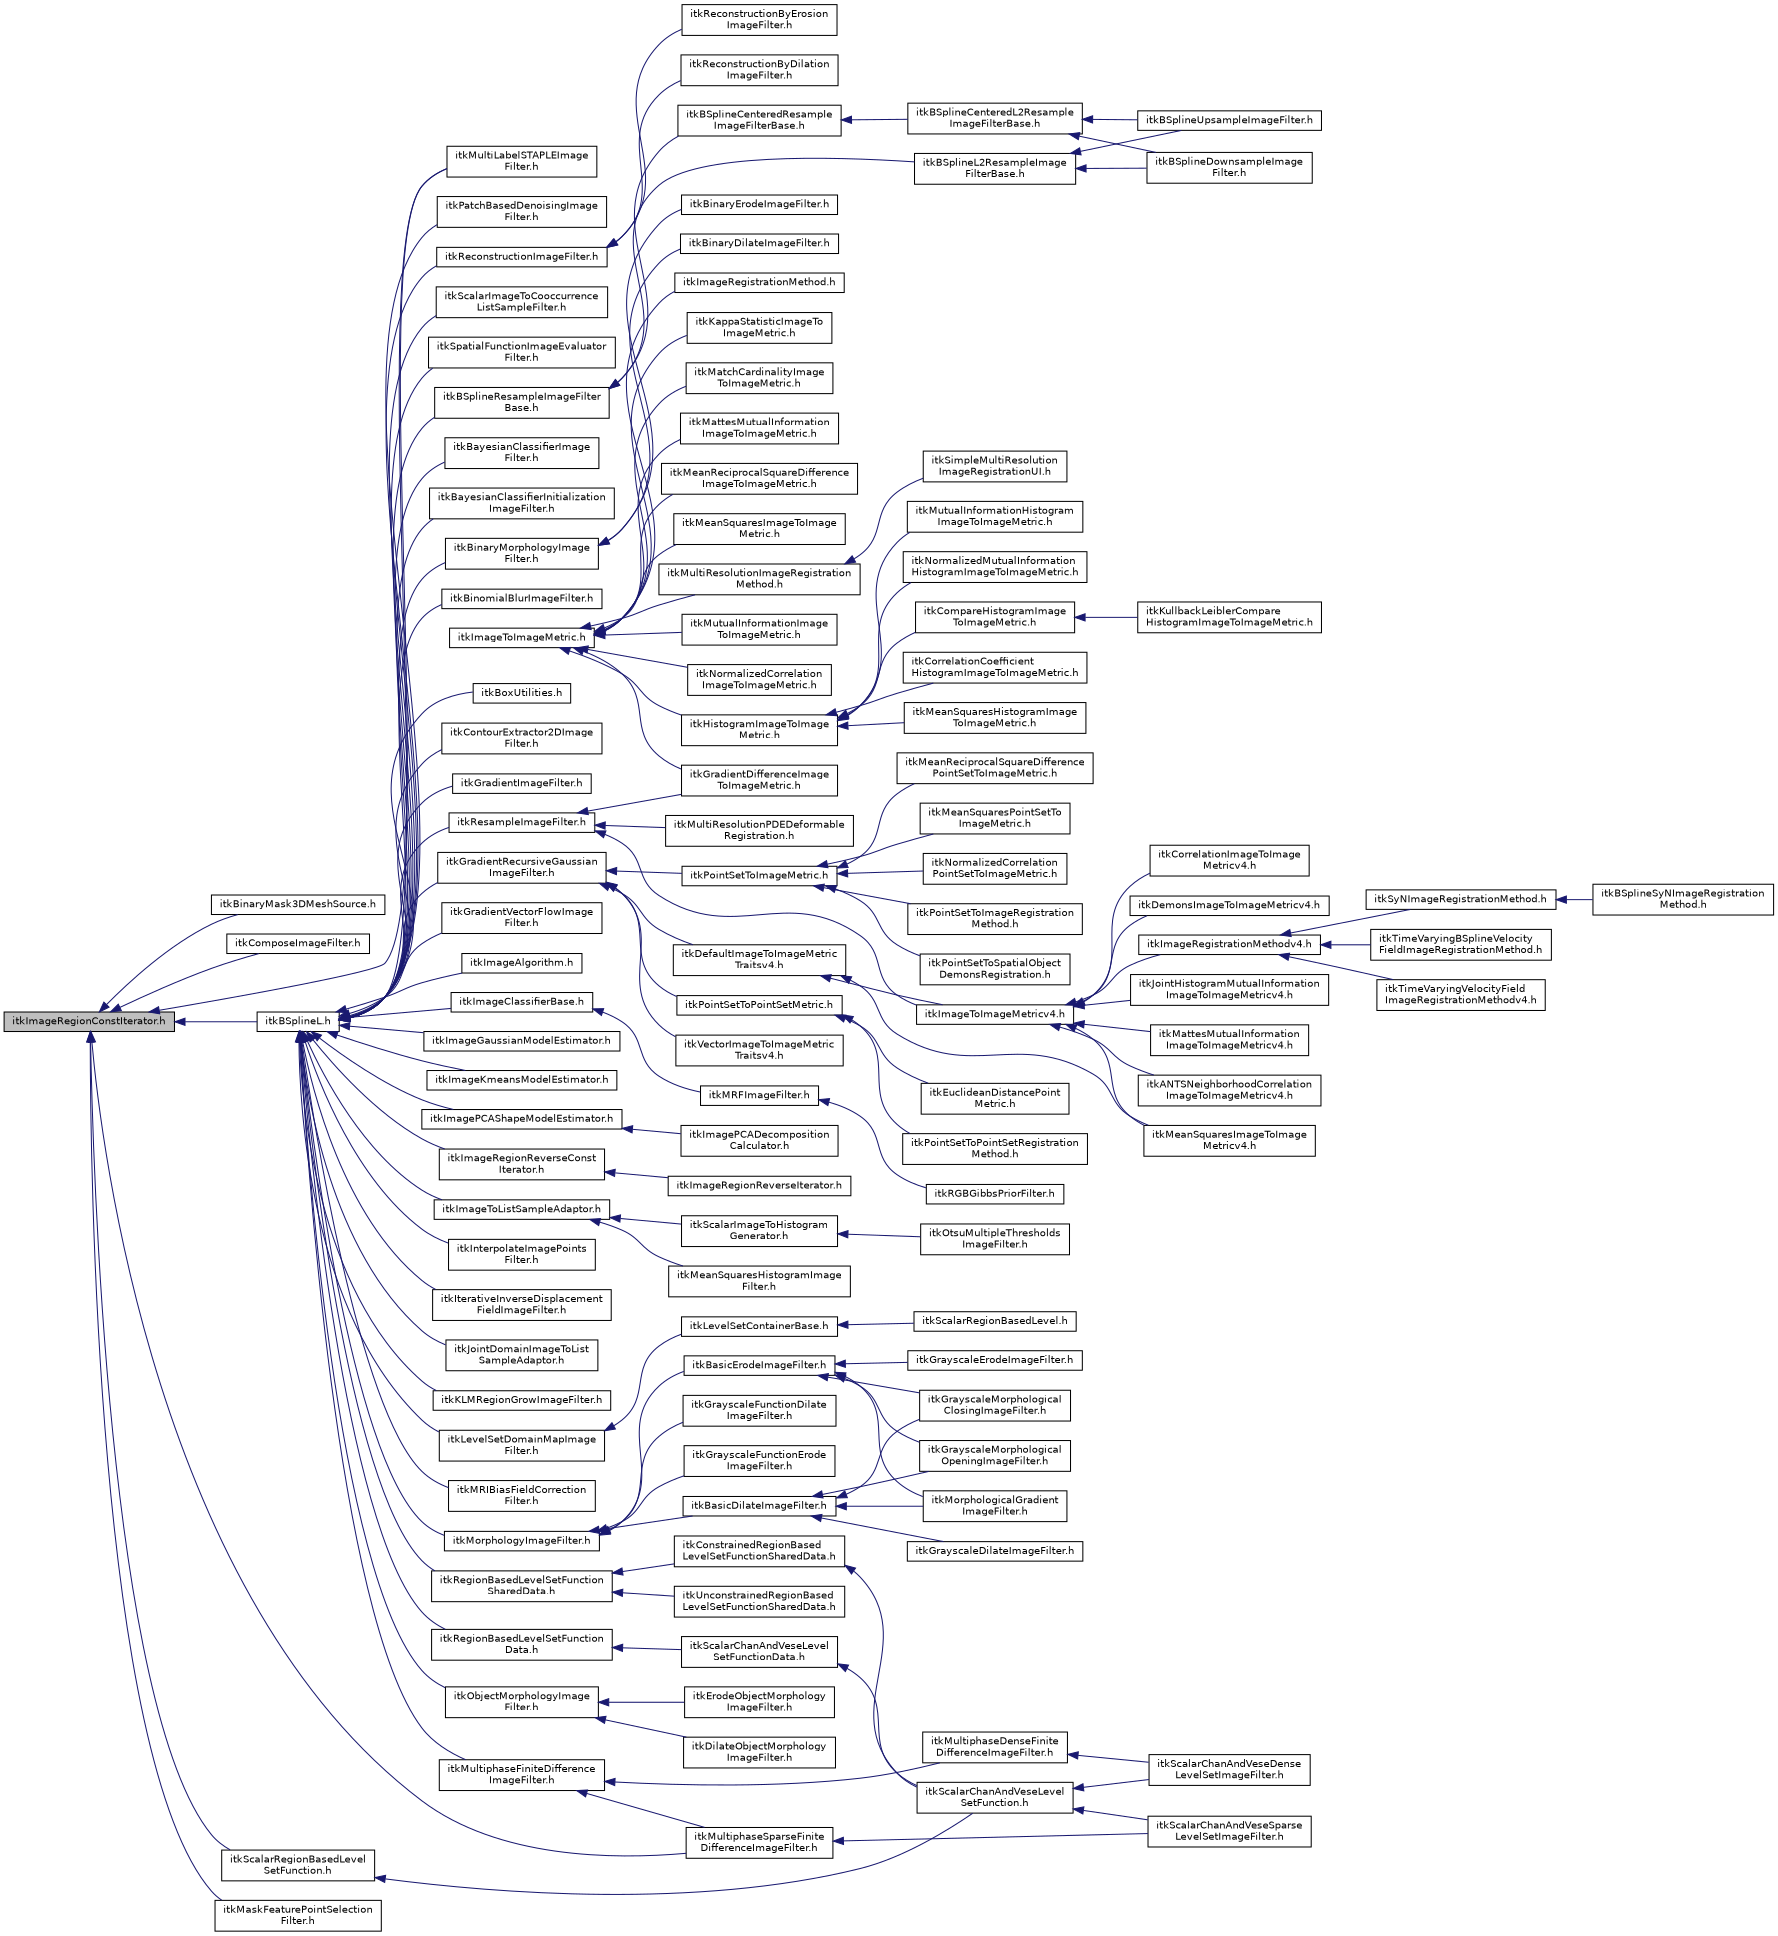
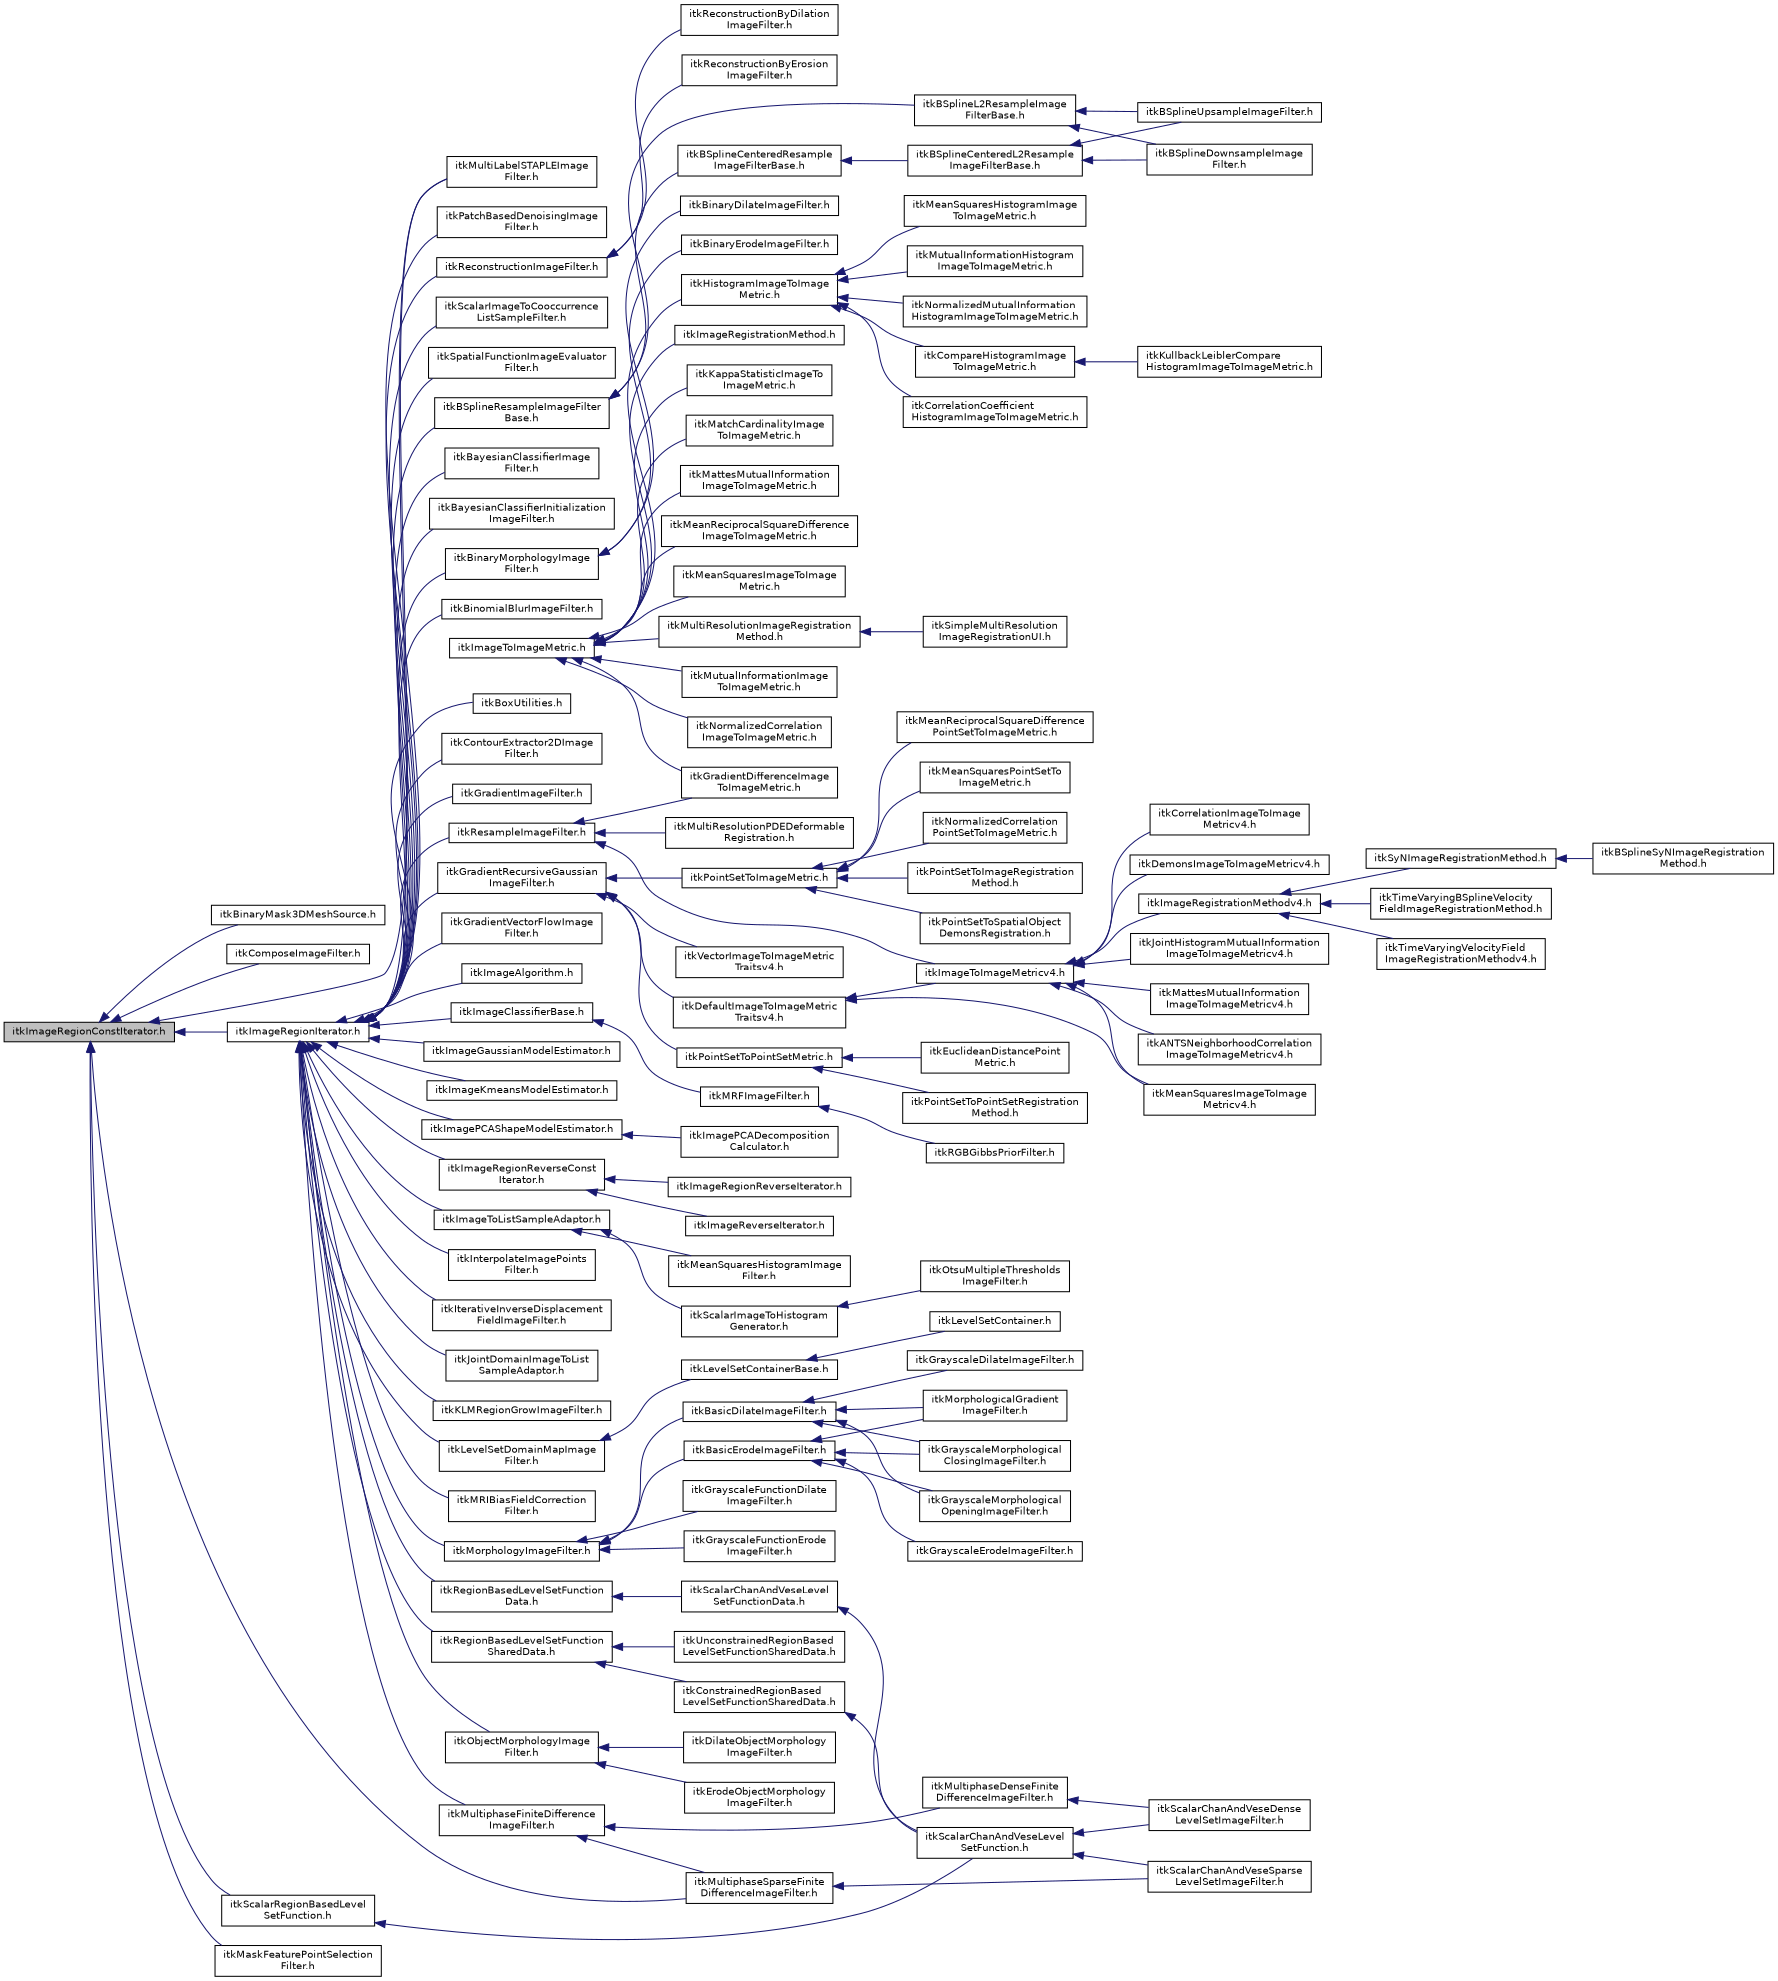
(298, 1022) -> (298, 1032)
none -> (760, 1226)
(995, 1321) -> (995, 1321)
